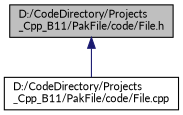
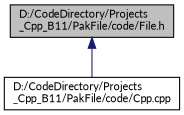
(91, 94) -> (92, 94)
